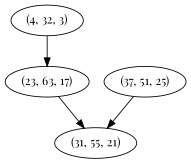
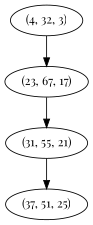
(47, 82) -> (47, 82)
(123, 109) -> (47, 170)
